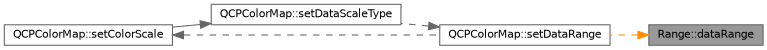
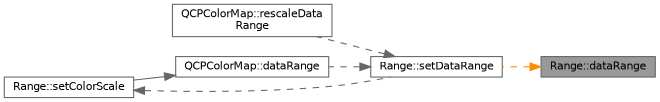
(306, 15) -> (252, 67)
none -> (252, 20)
(88, 35) -> (69, 87)
(525, 35) -> (436, 67)
